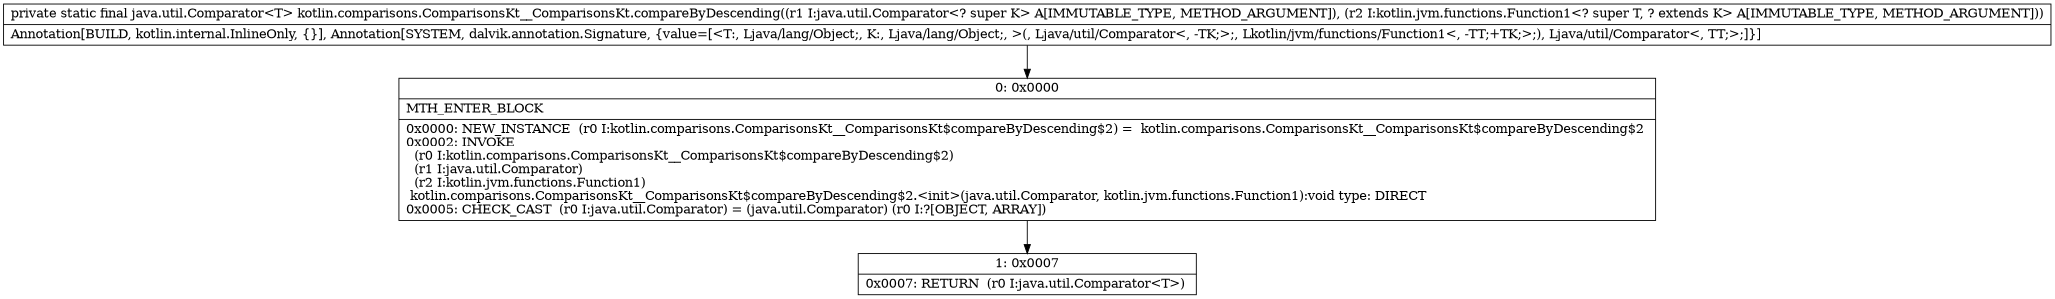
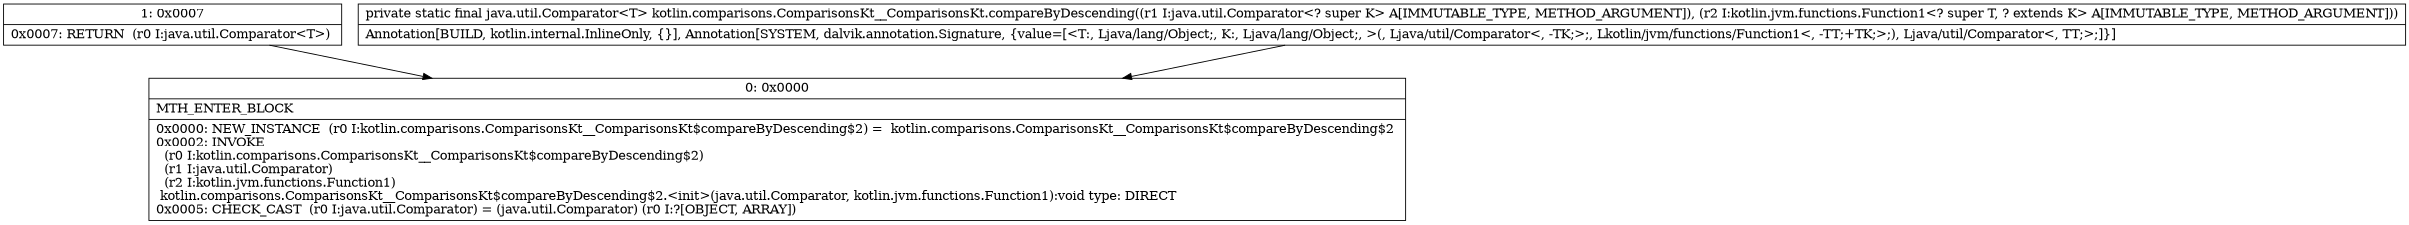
(1027, 233) -> (346, 61)
